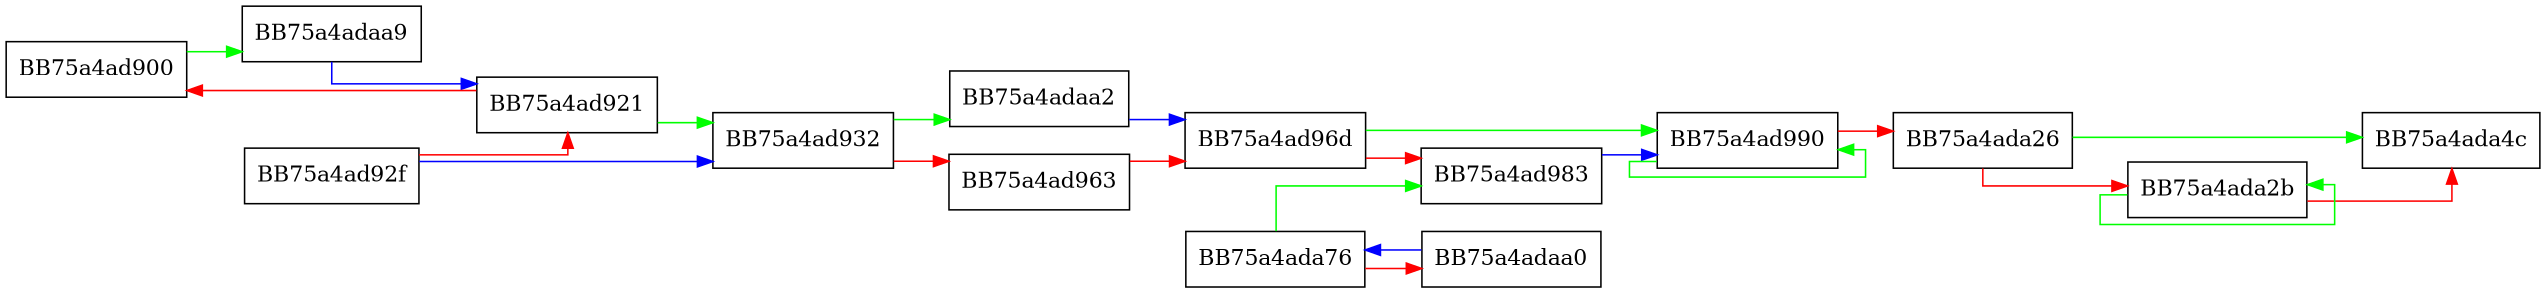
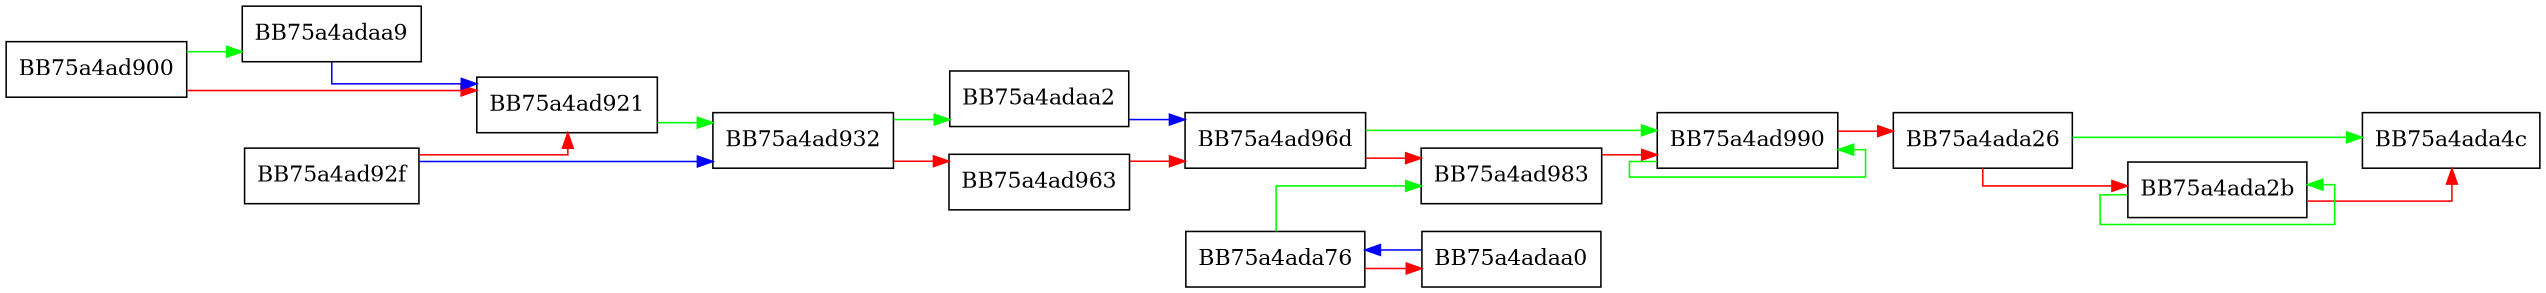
(319, 91) -> (324, 91)
(1622, 155) -> (1622, 155)
